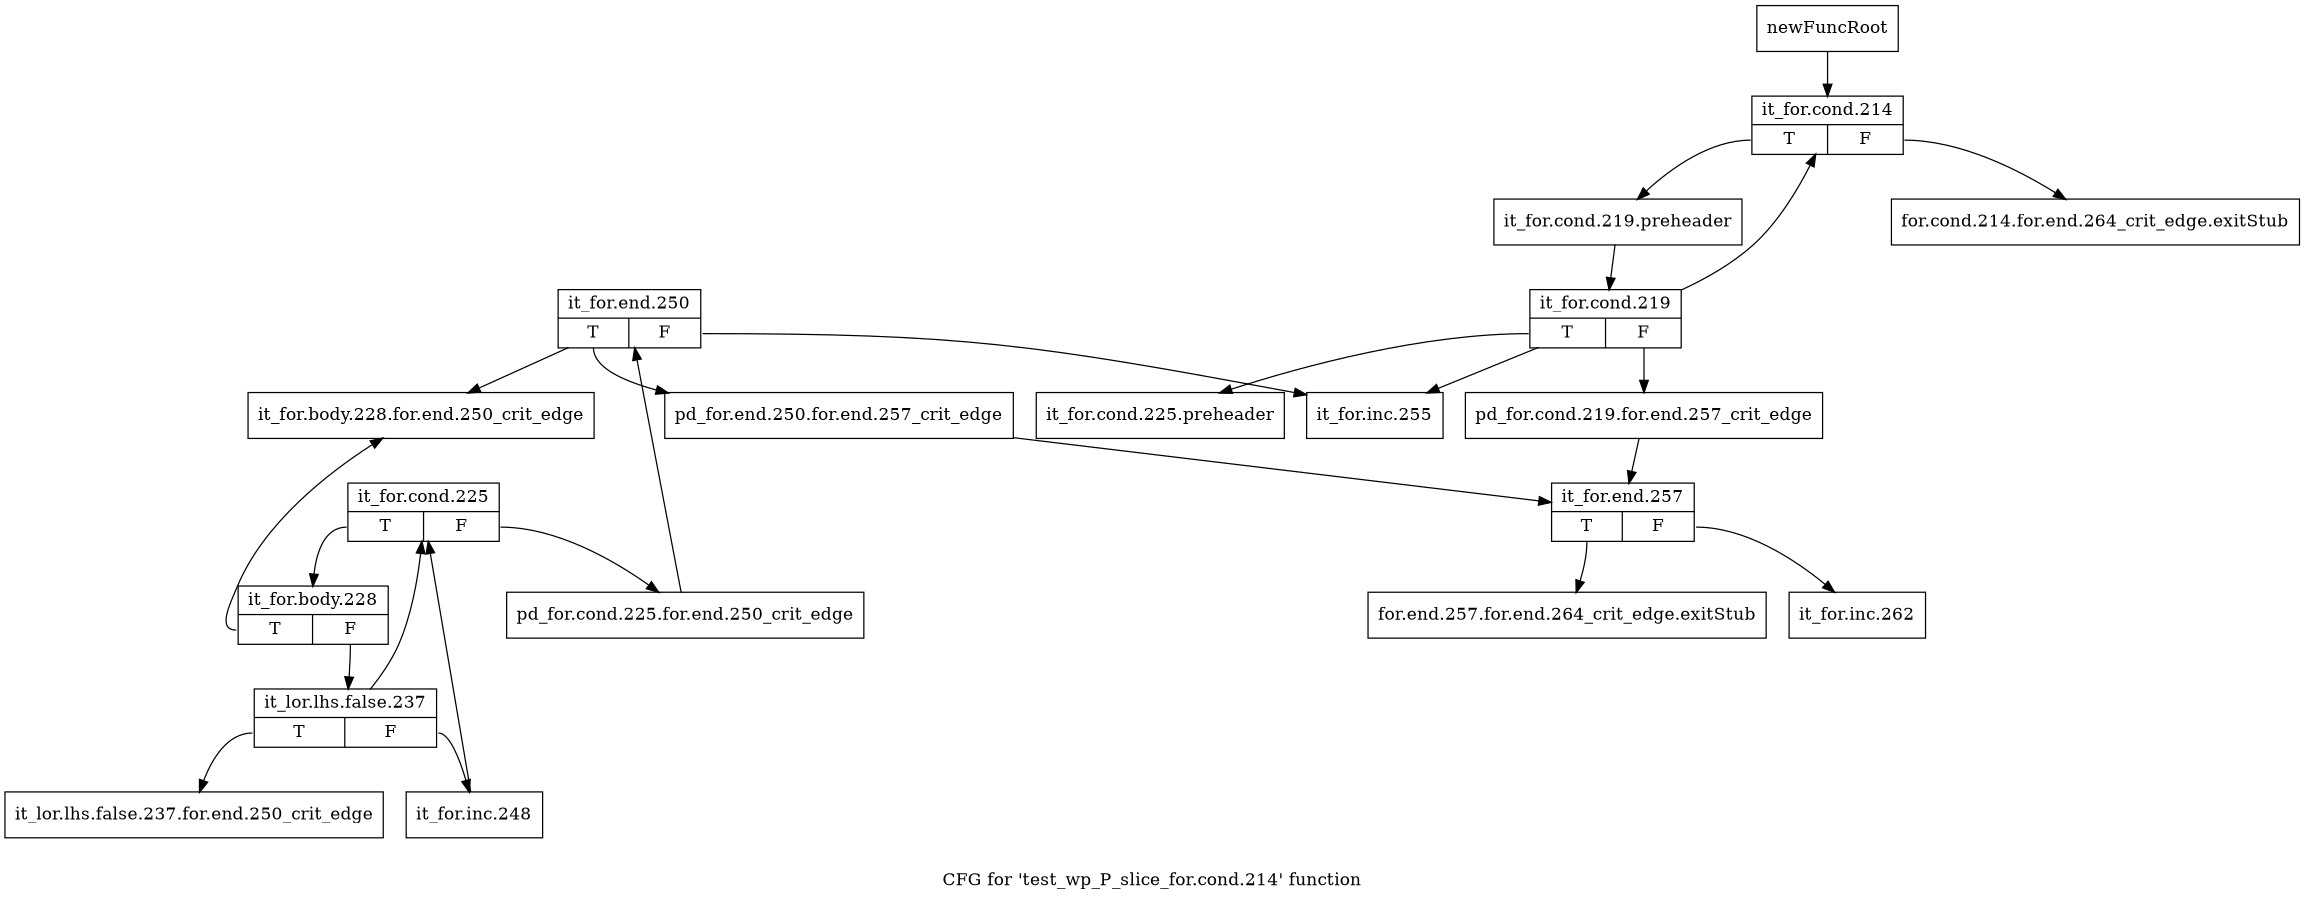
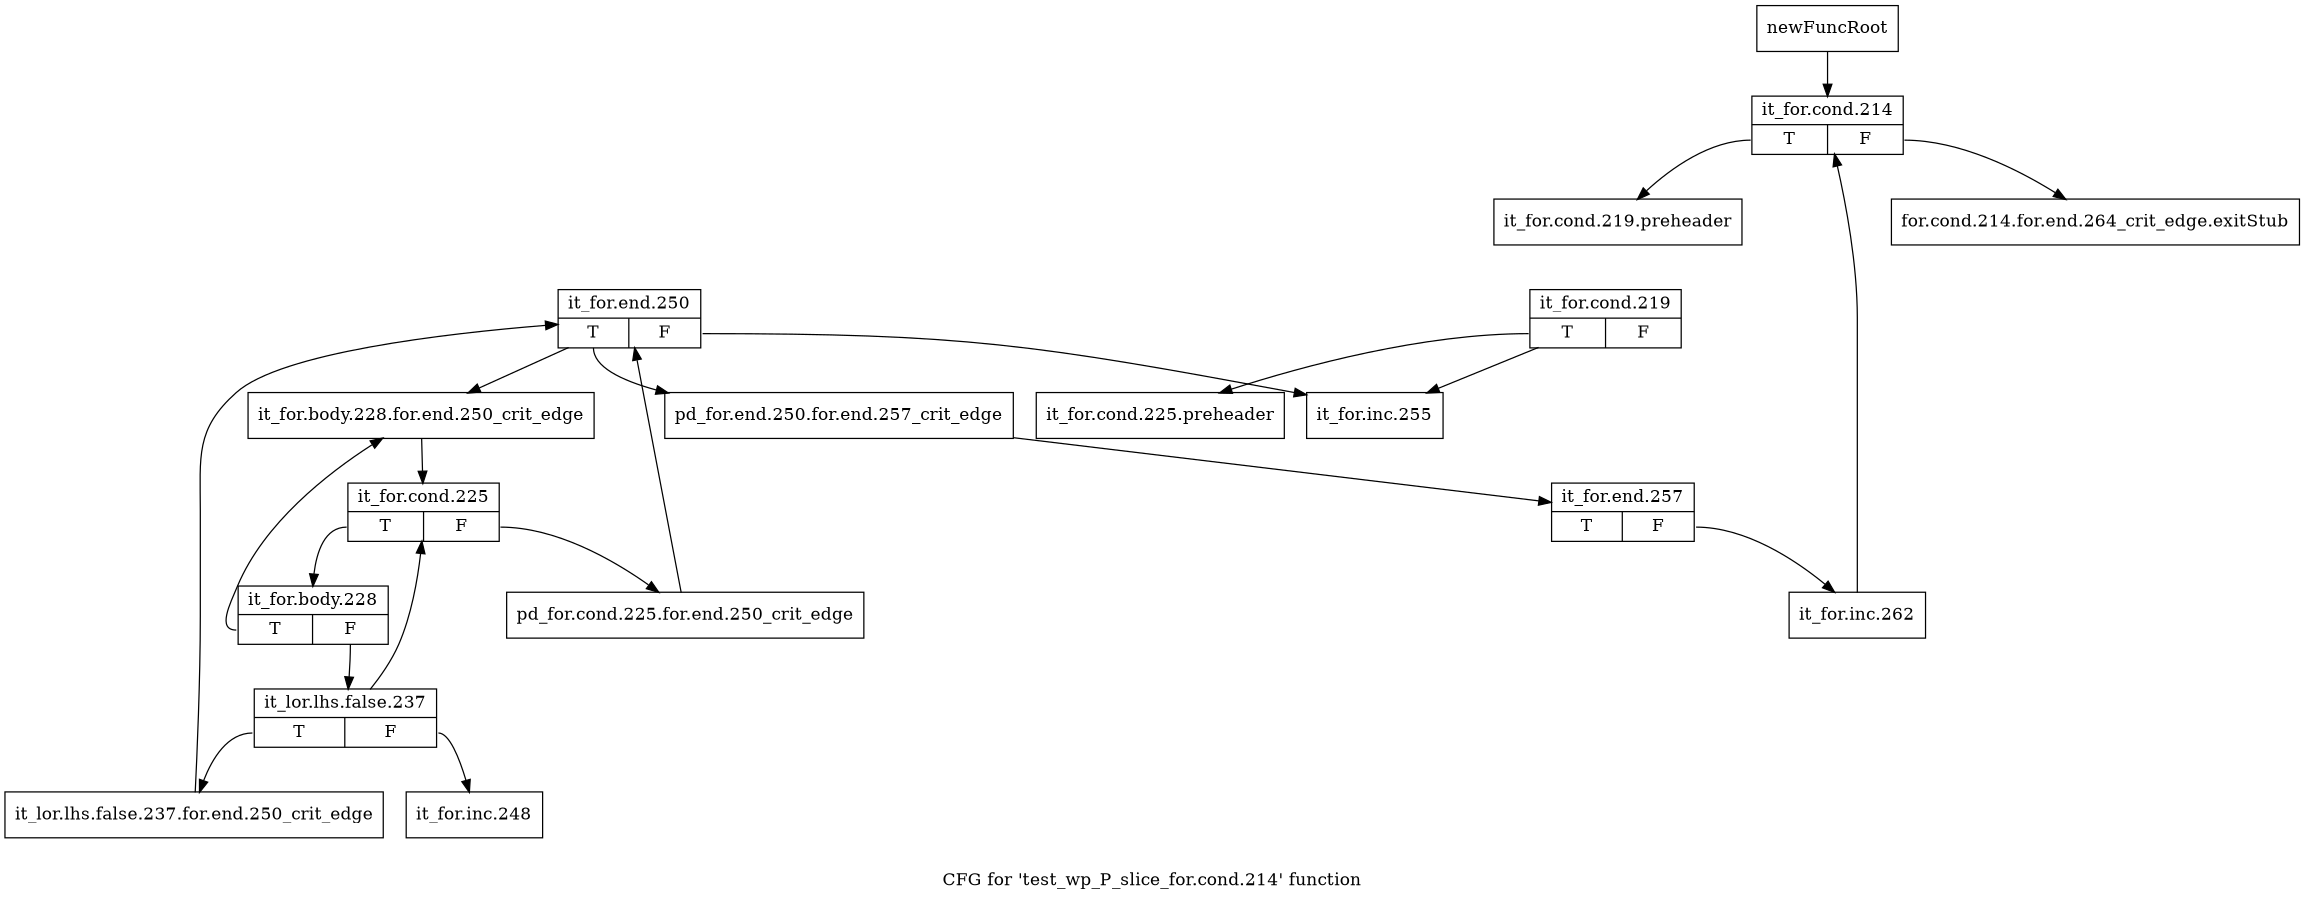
(1758, 240) -> (1857, 379)
(1613, 261) -> none
(1644, 415) -> none
none -> (208, 428)
(1567, 615) -> none
(451, 673) -> (422, 455)
